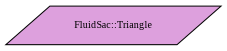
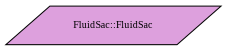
(113, 25) -> (113, 25)
